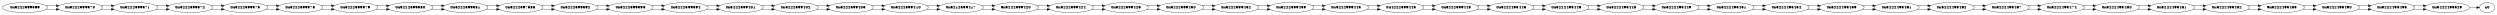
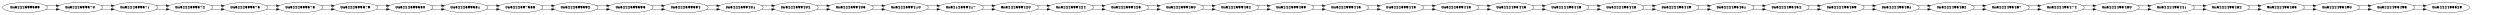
(1401, 8) -> (1401, 8)
(2172, 8) -> (2172, 8)
(2487, 8) -> none
